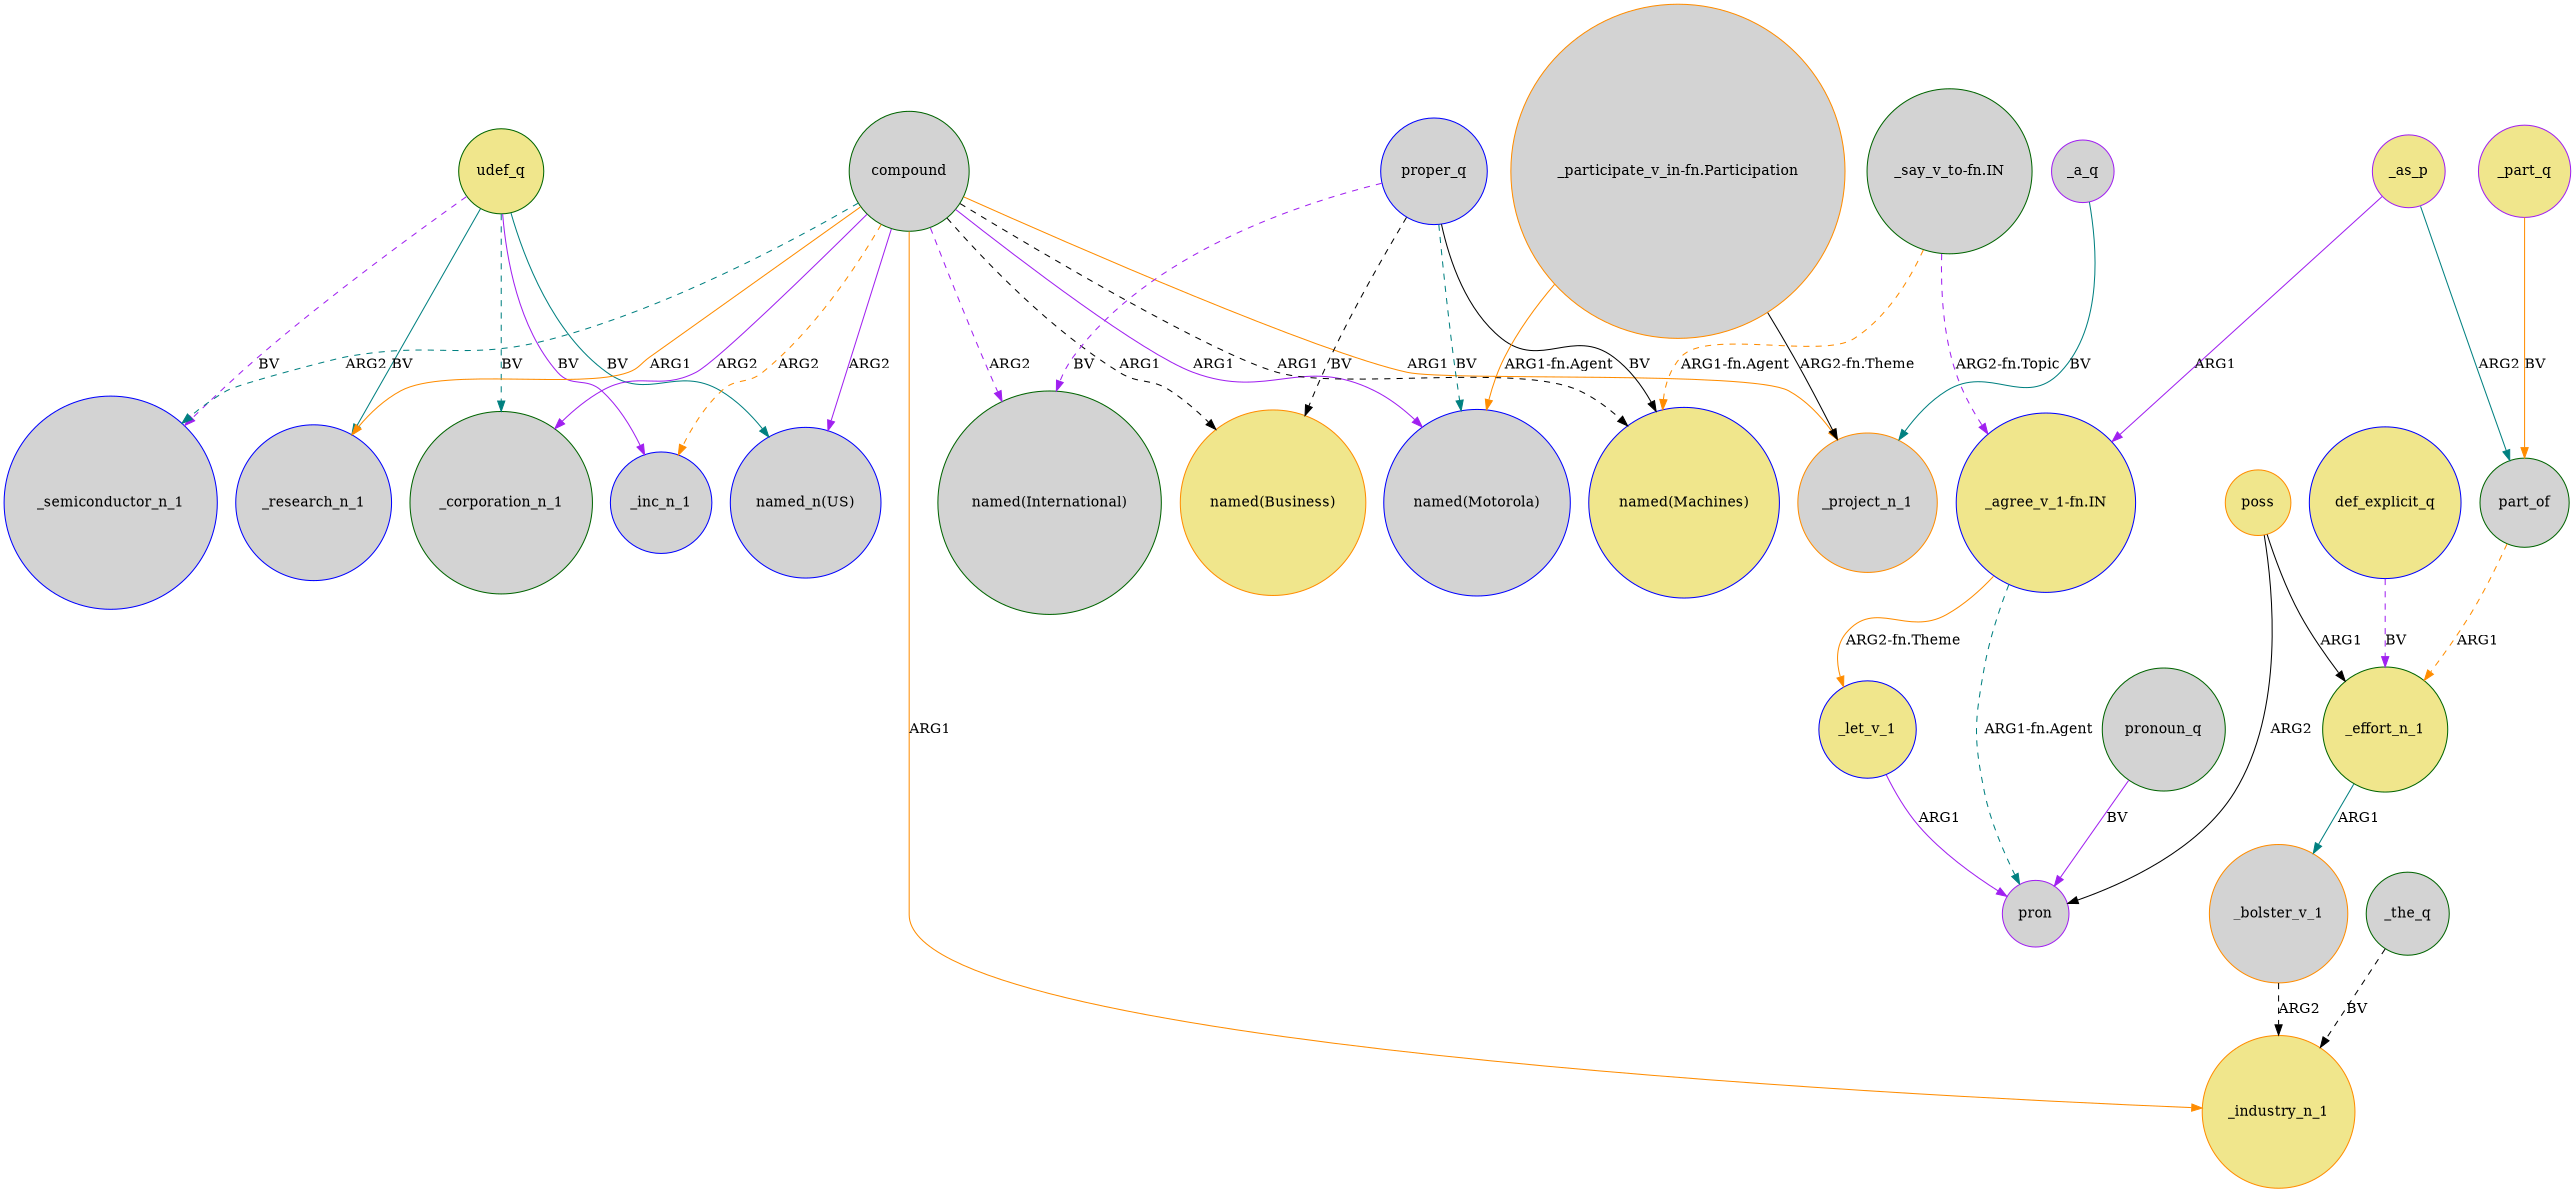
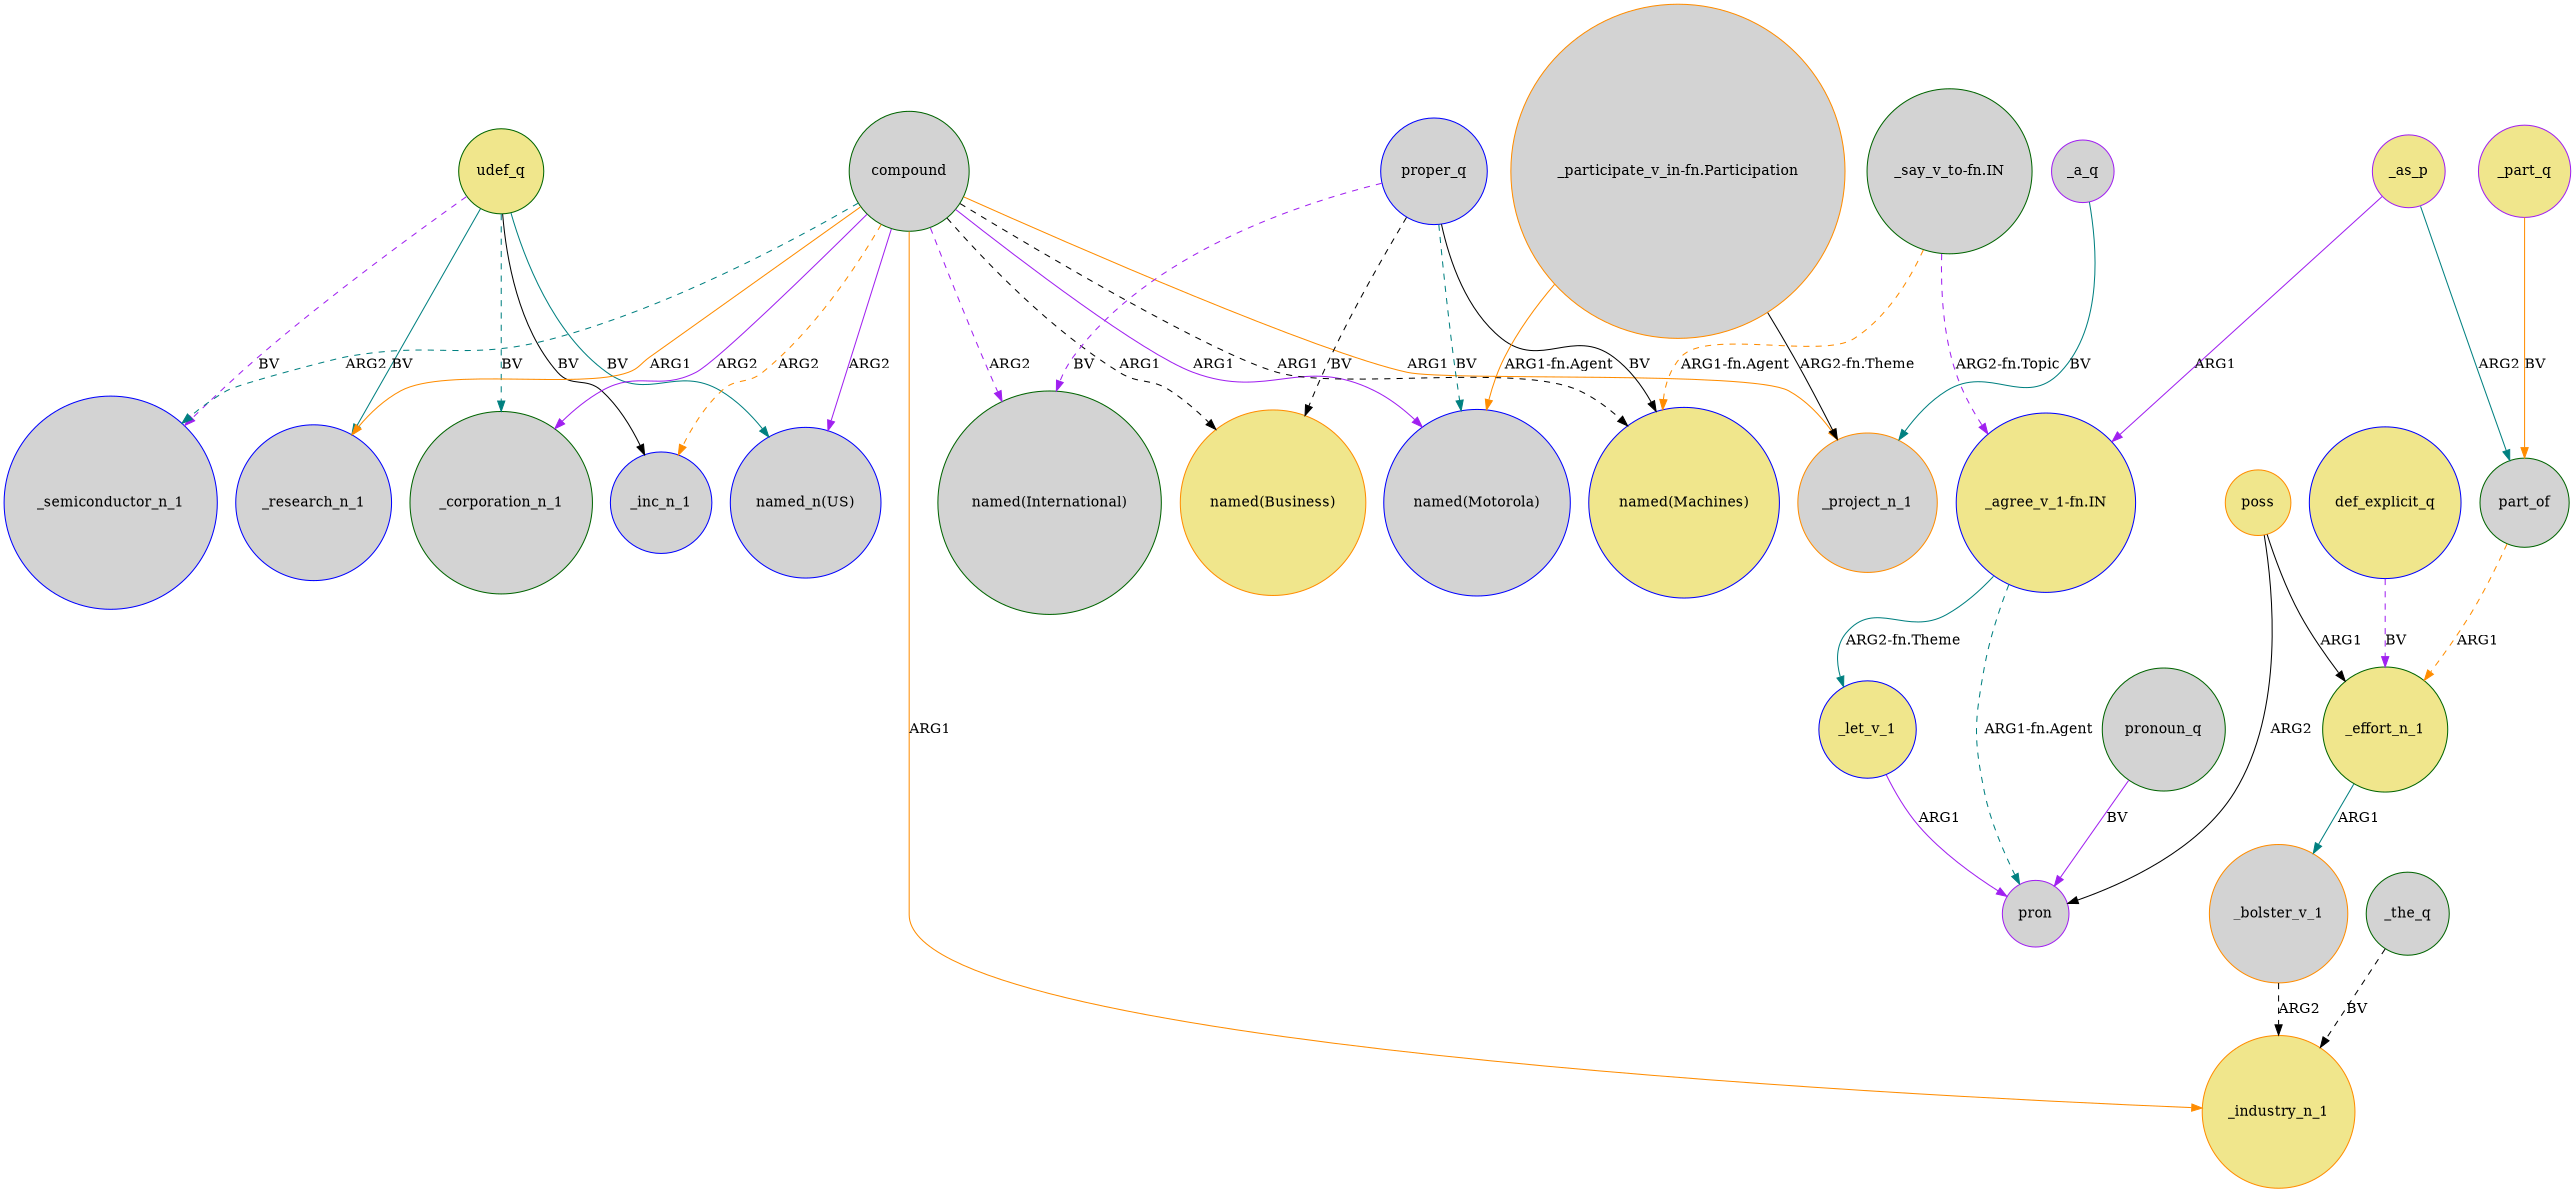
(542, 351) -> (542, 351)
(1902, 621) -> (1902, 621)
